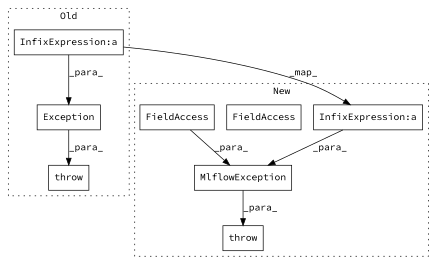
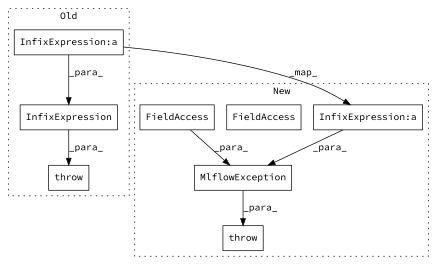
(69, 117) -> (69, 117)
